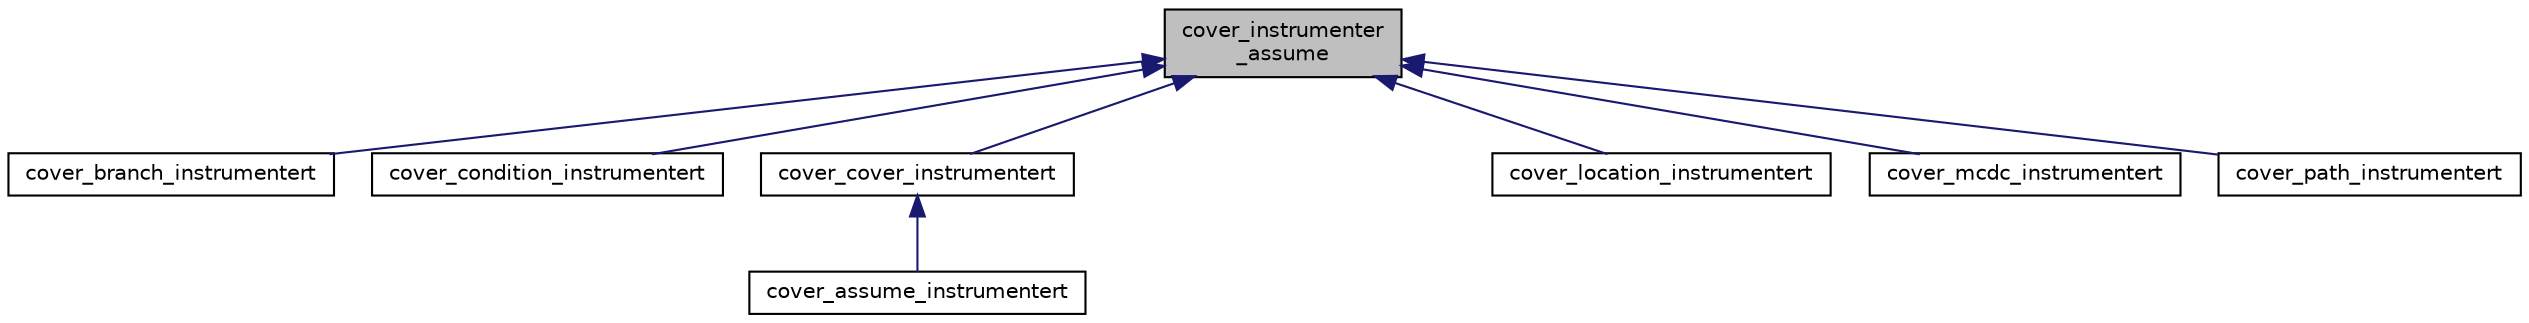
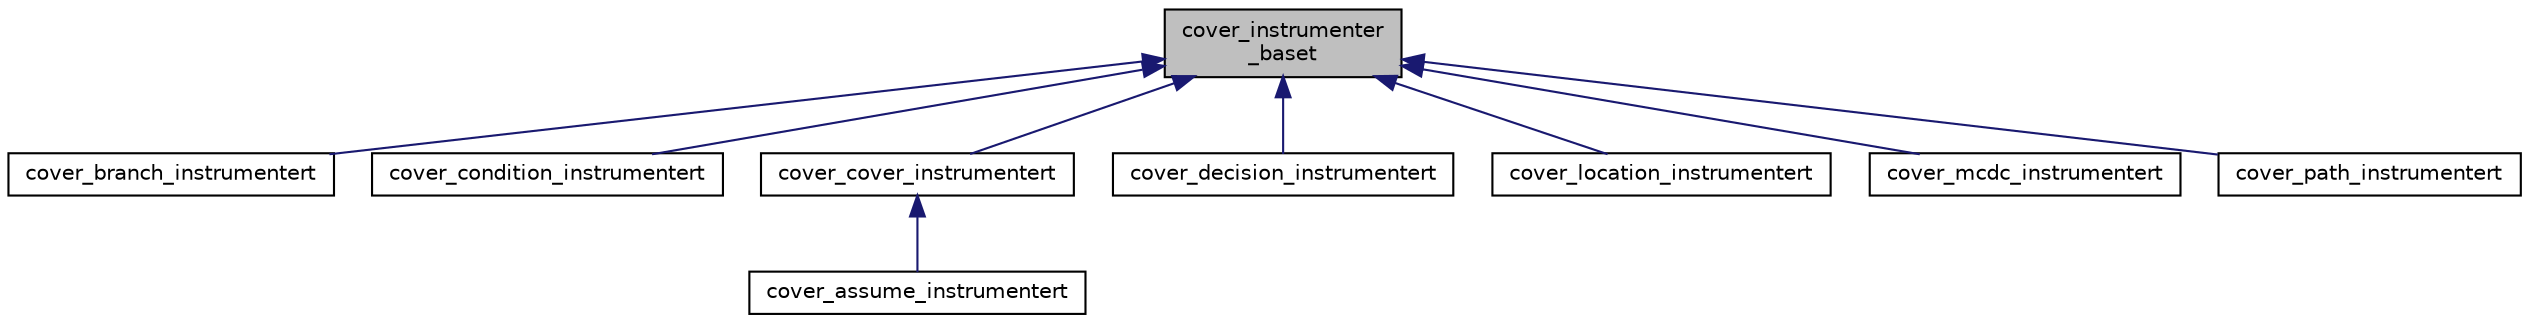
(1283, 43) -> (1283, 43)
none -> (1283, 174)
